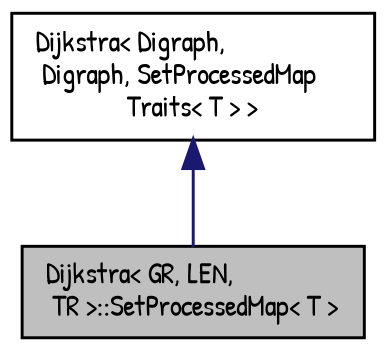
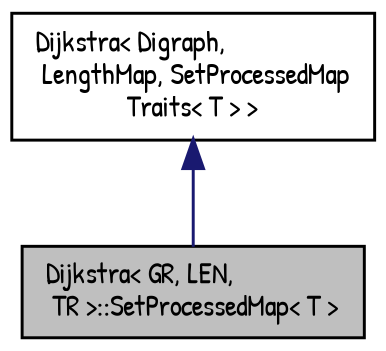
(193, 77) -> (193, 77)
